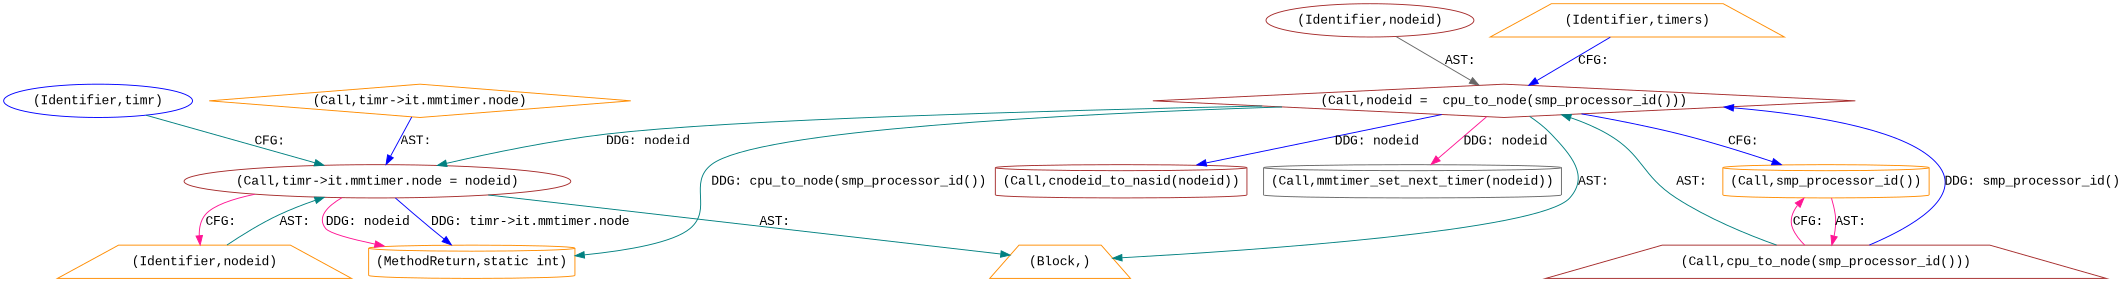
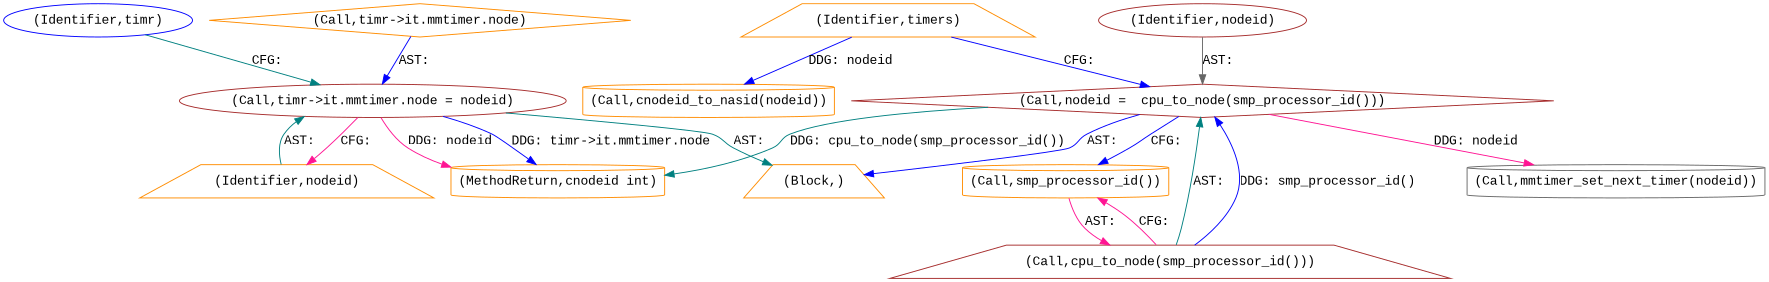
(853, 118) -> none
(1324, 139) -> (802, 59)
(1121, 181) -> (709, 101)
(1399, 236) -> (1011, 157)
(472, 262) -> (558, 181)
